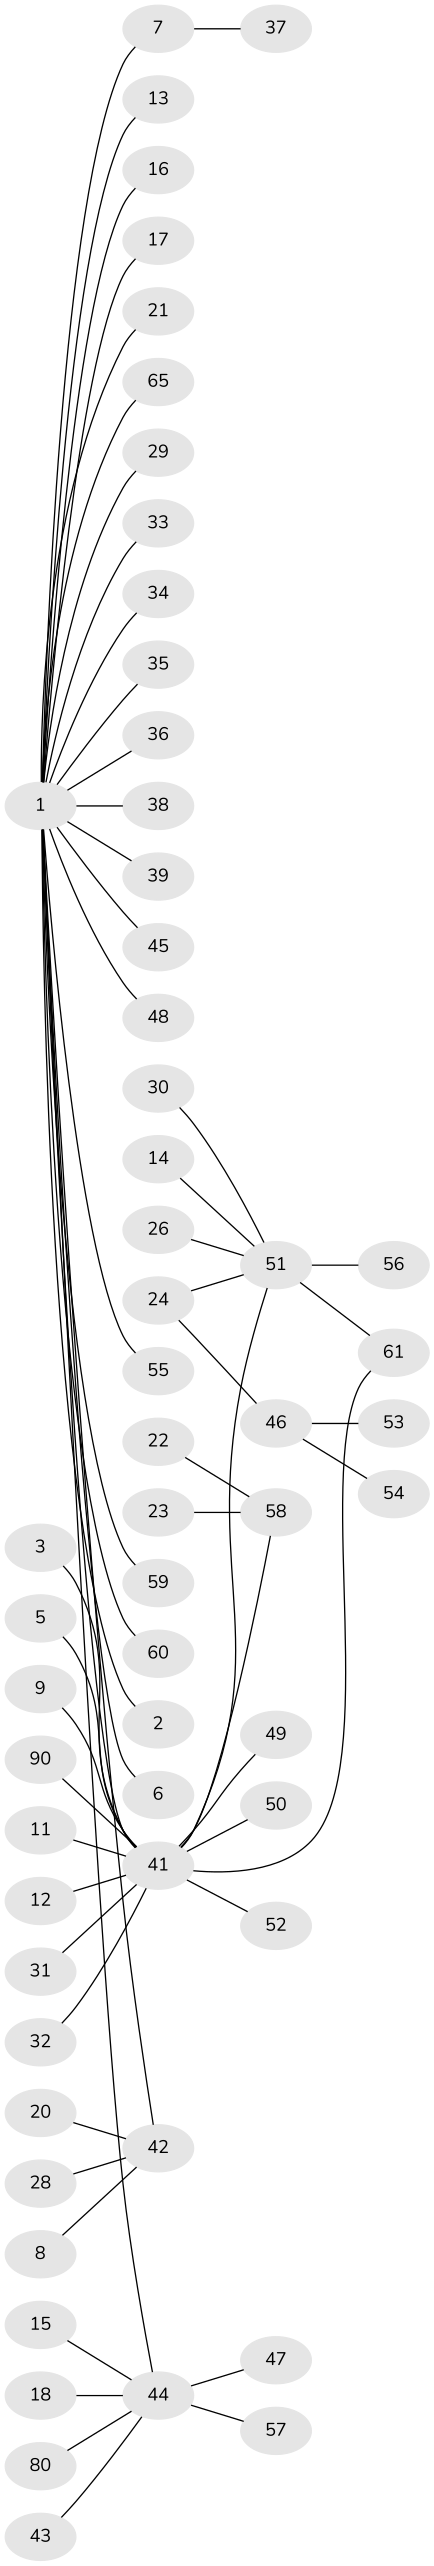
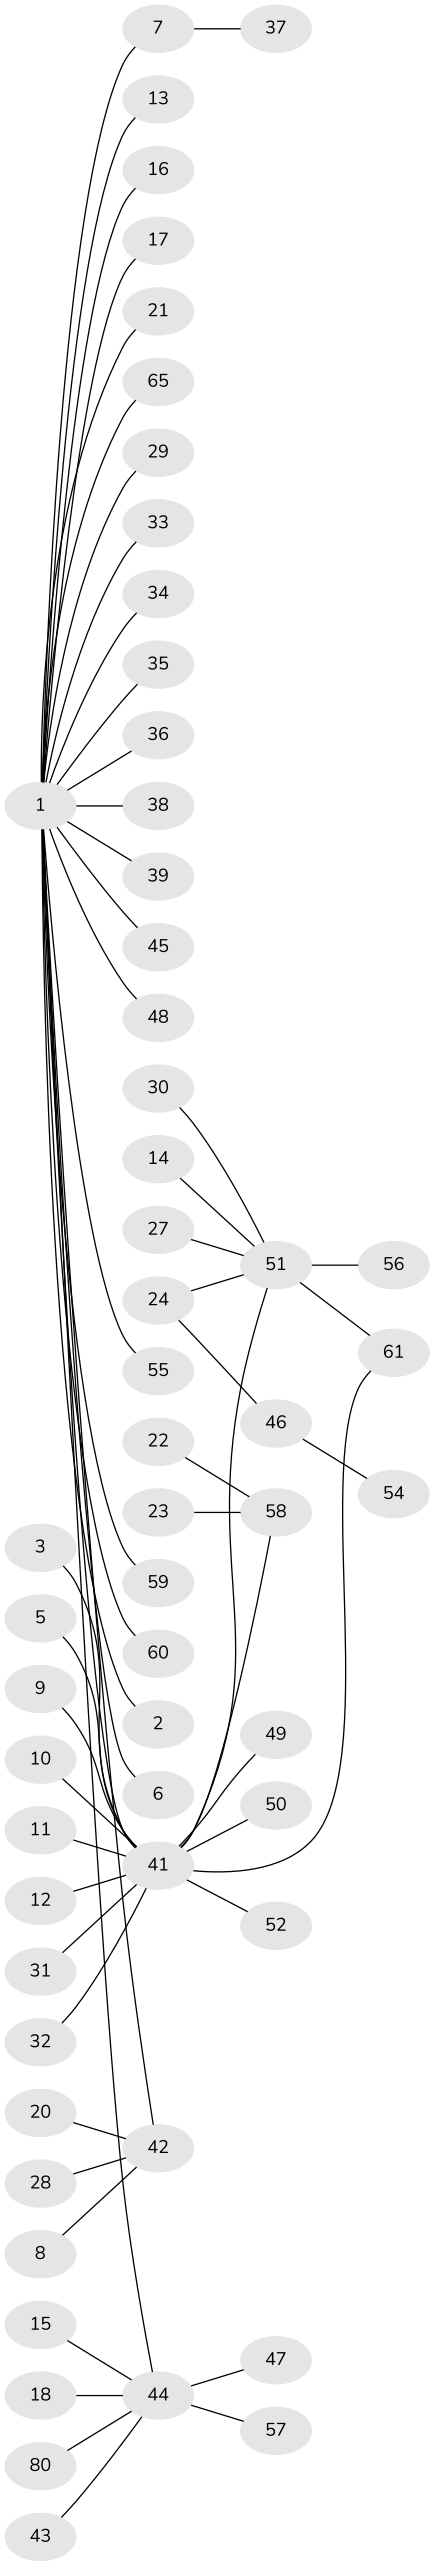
(158, 1230) -> (158, 1230)
(394, 1423) -> none
(41, 1760) -> (41, 1760)
